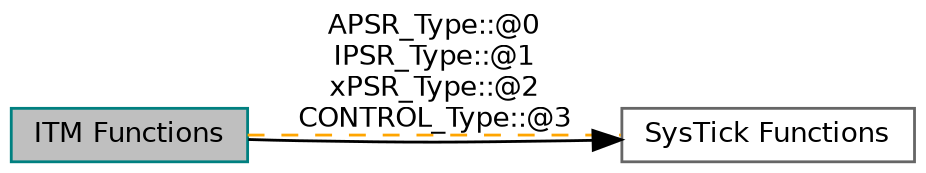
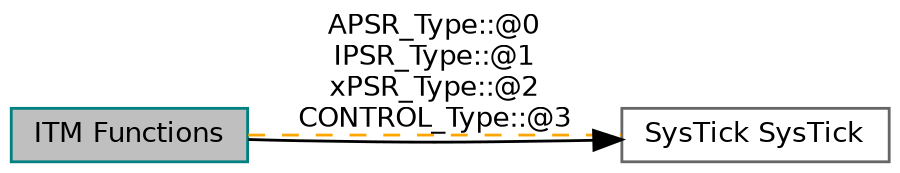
(768, 135) -> (756, 135)
